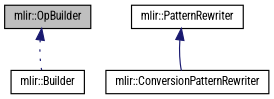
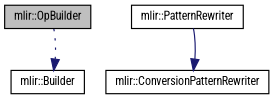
(40, 55) -> (55, 44)
(180, 55) -> (195, 44)
